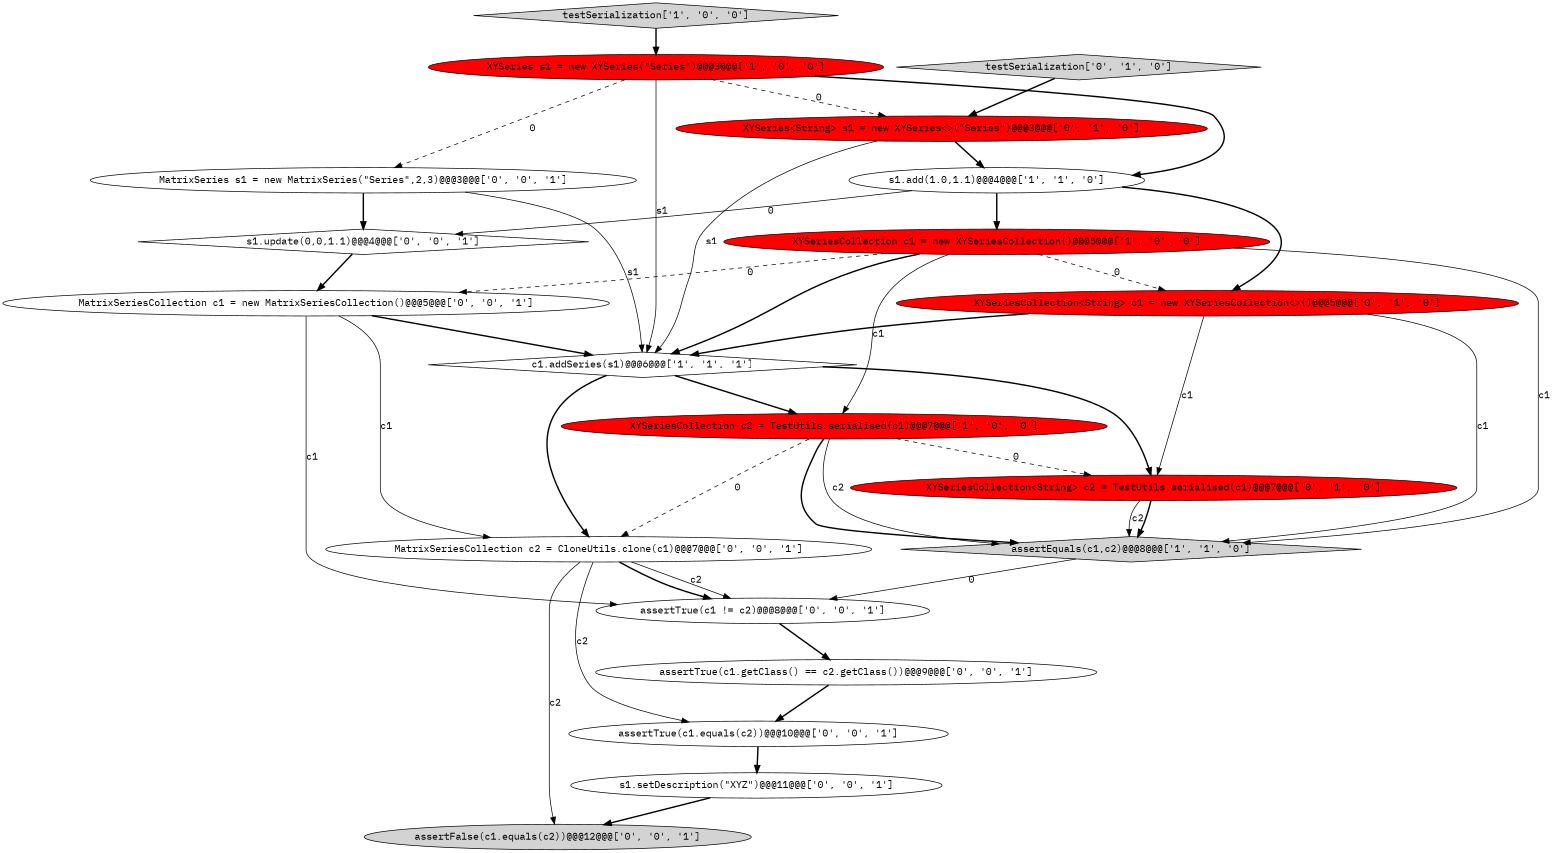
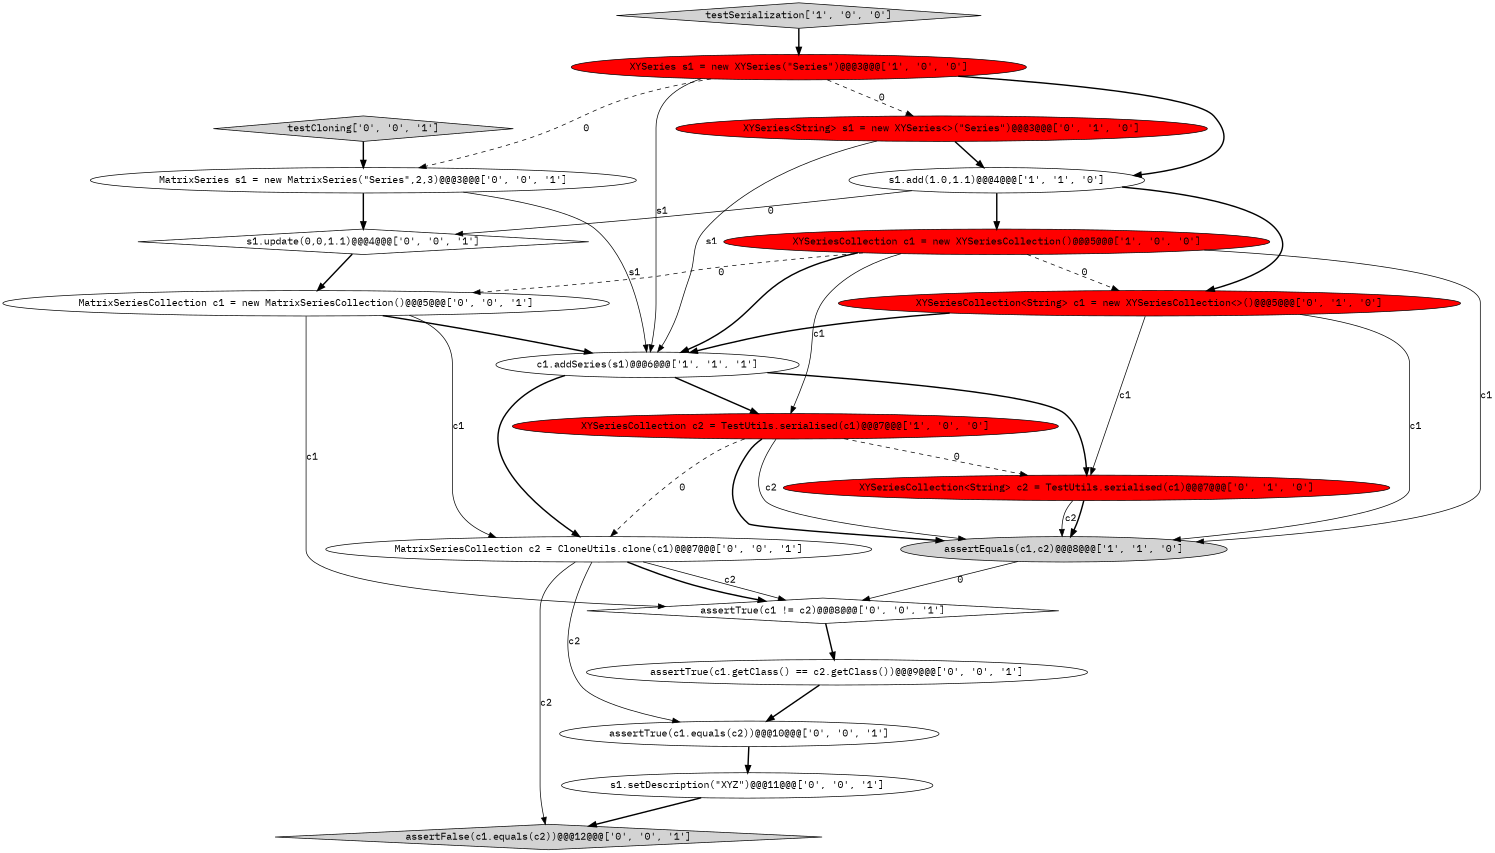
(1079, 67) -> none
none -> (363, 129)
(643, 365) -> (648, 365)
(1131, 549) -> (1064, 549)
(763, 611) -> (823, 611)
(558, 837) -> (549, 837)
